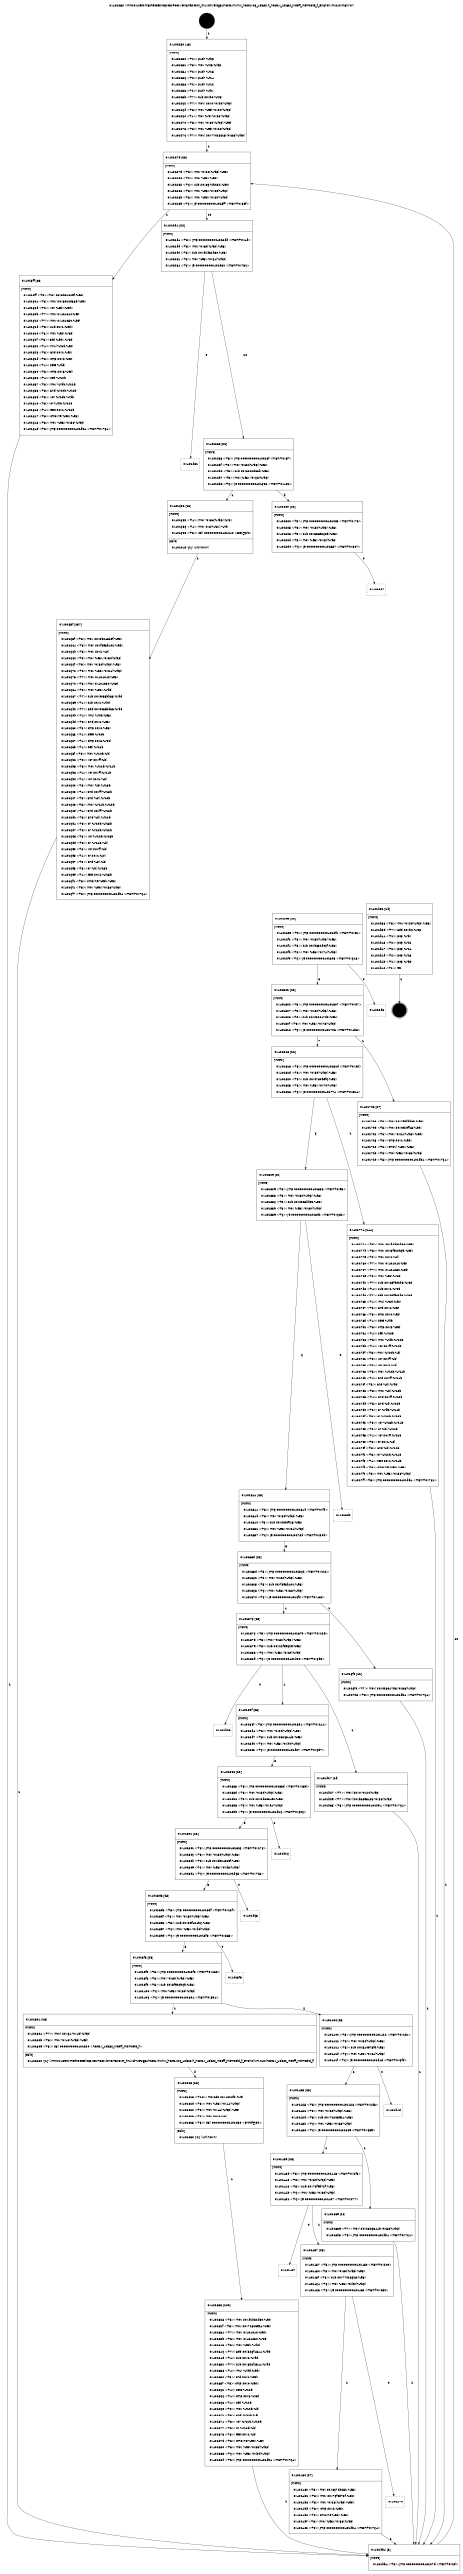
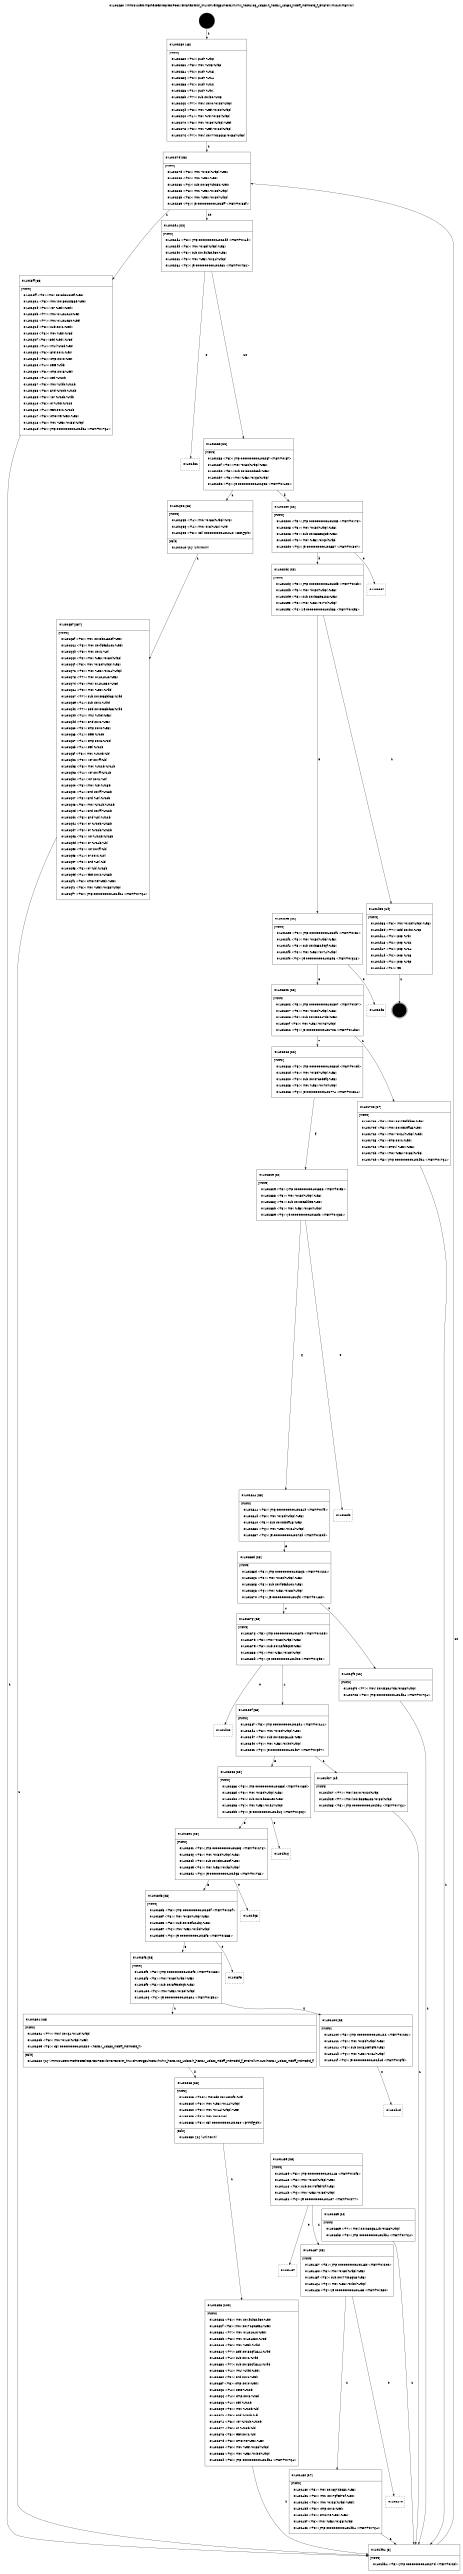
none -> (317, 590)
(393, 1355) -> none
(335, 1715) -> (325, 1764)
(333, 2111) -> none
